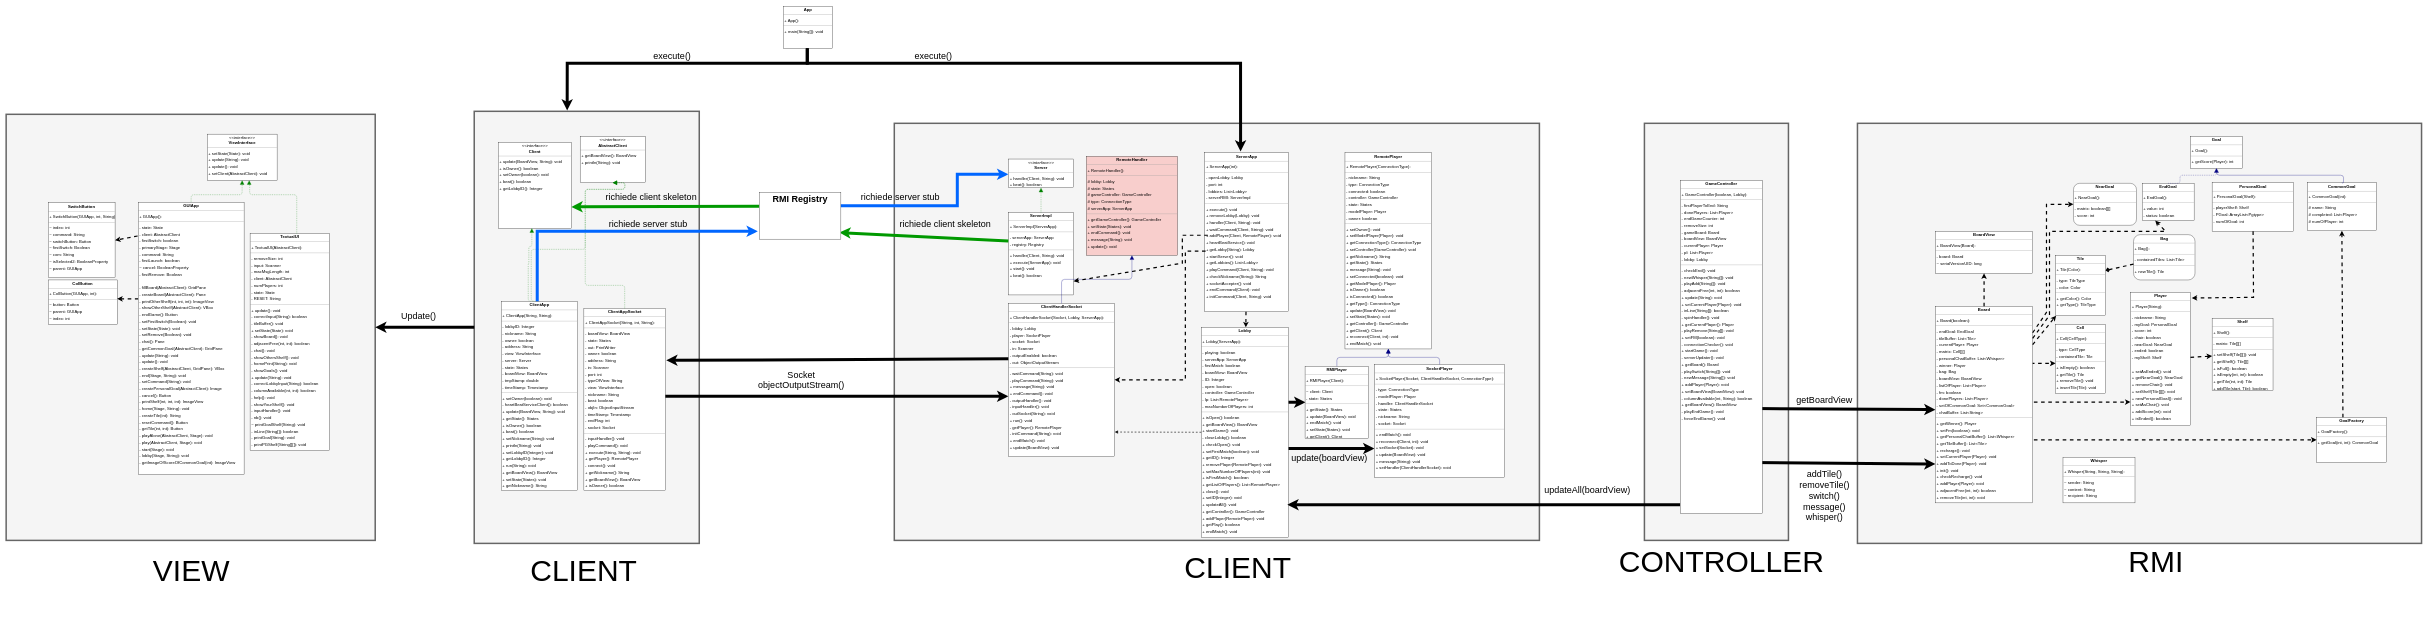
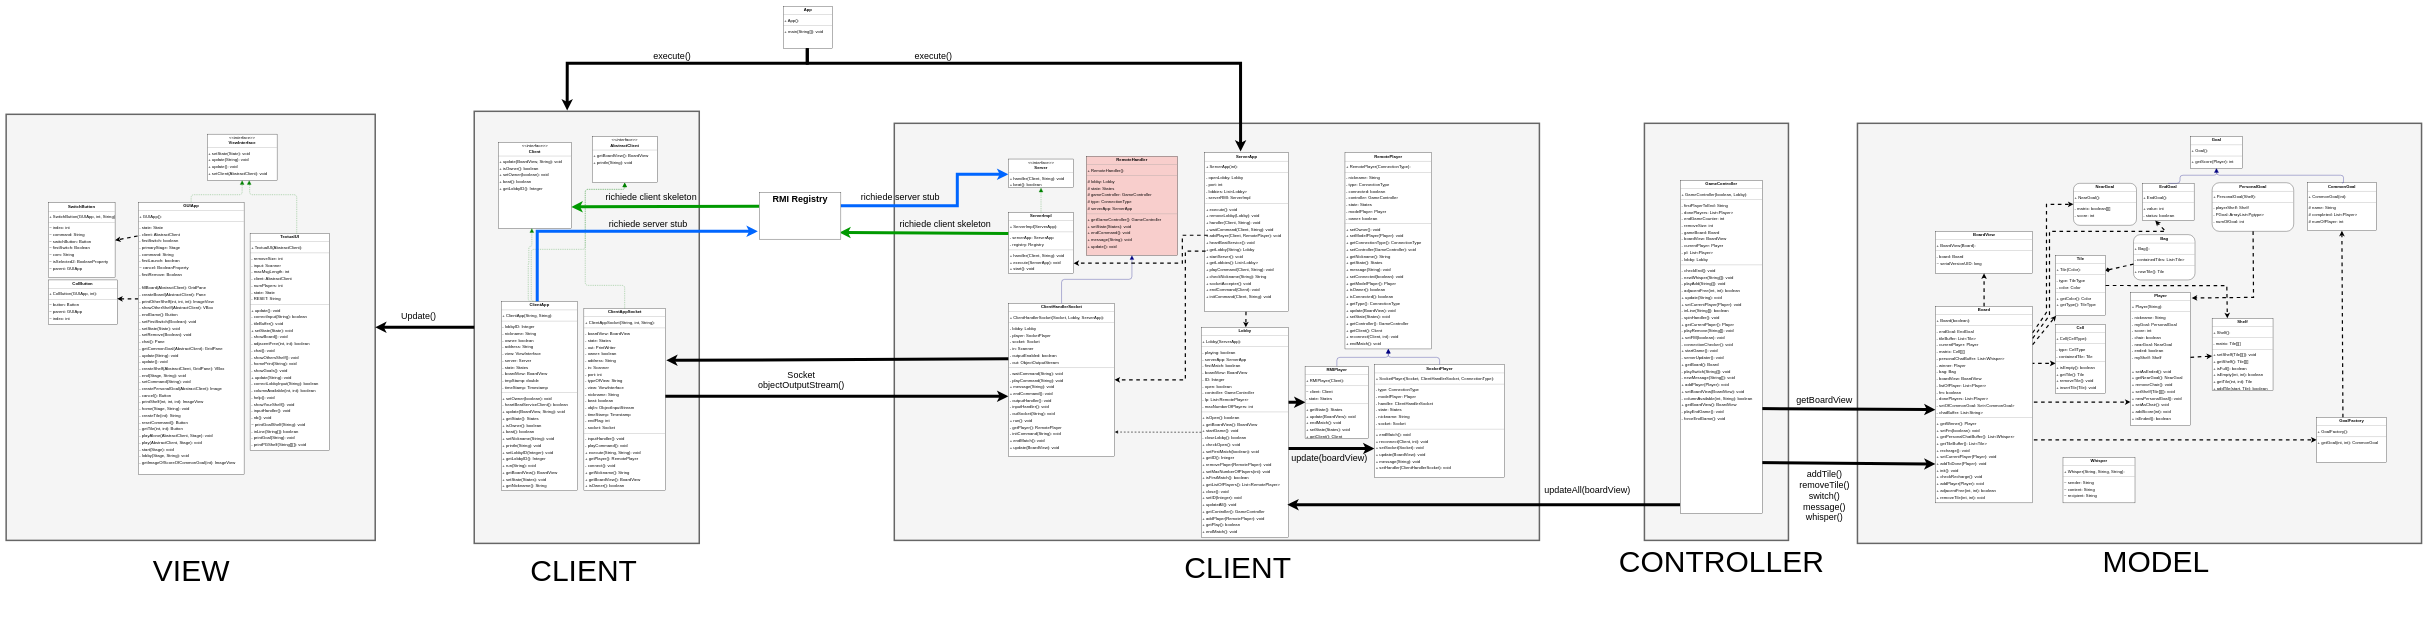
(613, 159) -> (625, 159)
(2185, 175) -> (2185, 175)
(2253, 207) -> (2253, 207)
(1041, 254) -> (1041, 243)
none -> (2180, 285)
(2156, 561) -> (2156, 561)
